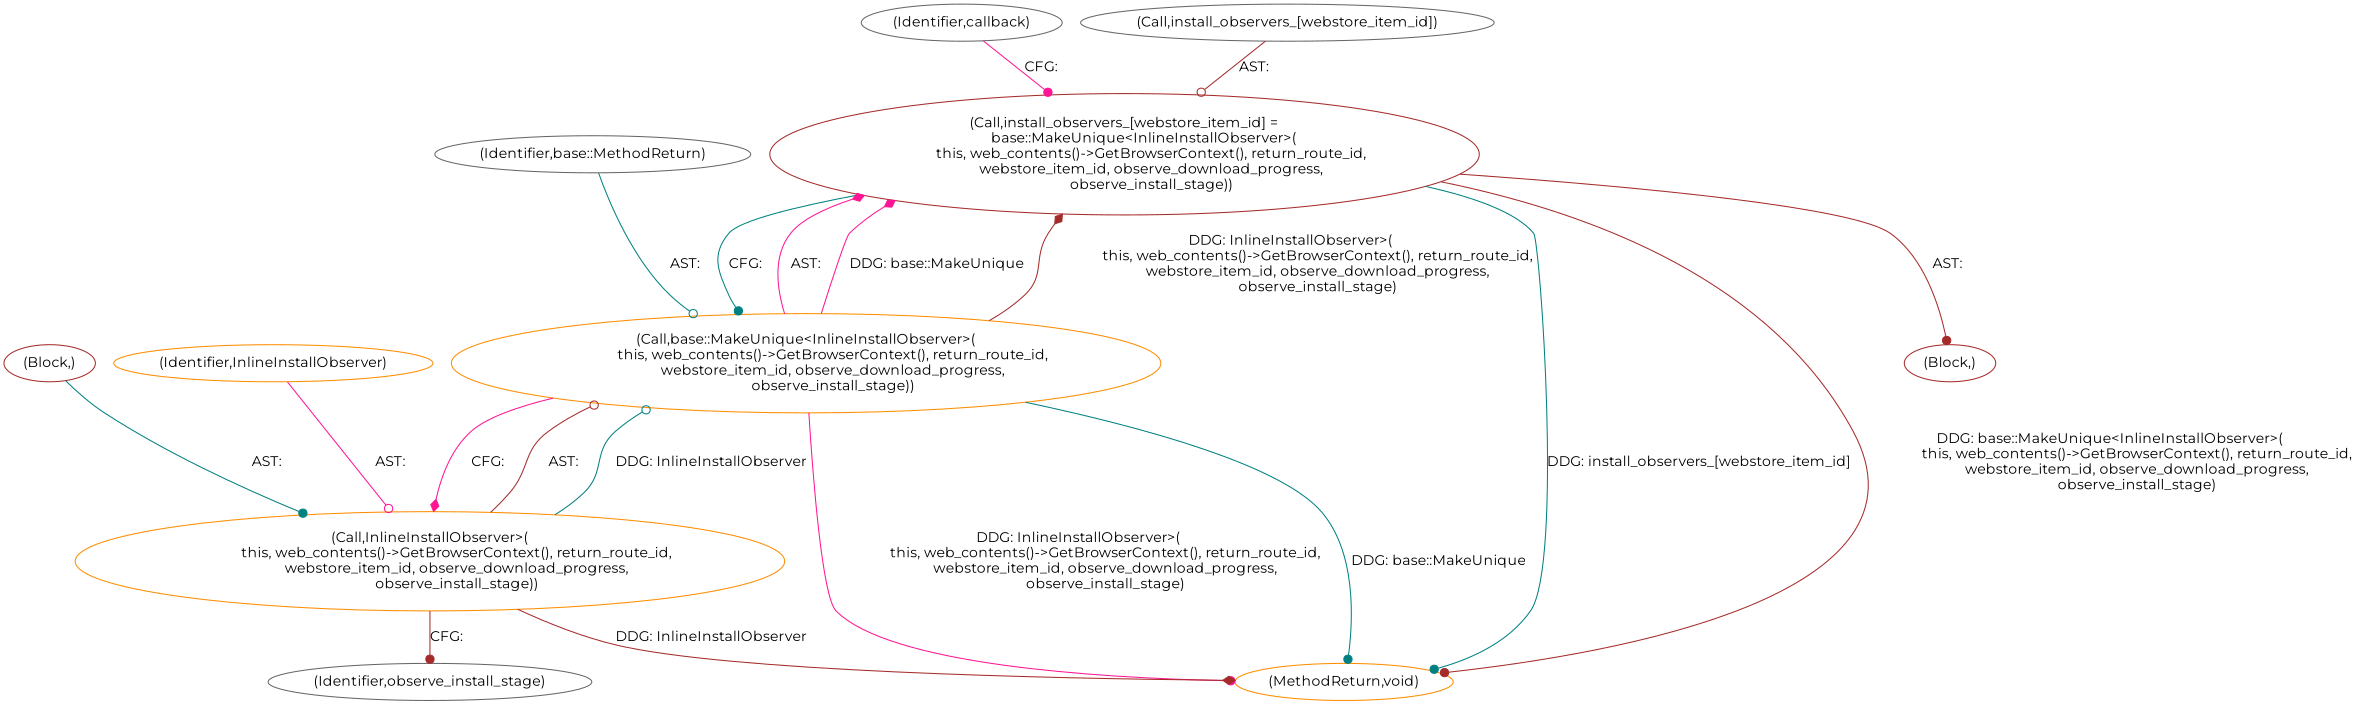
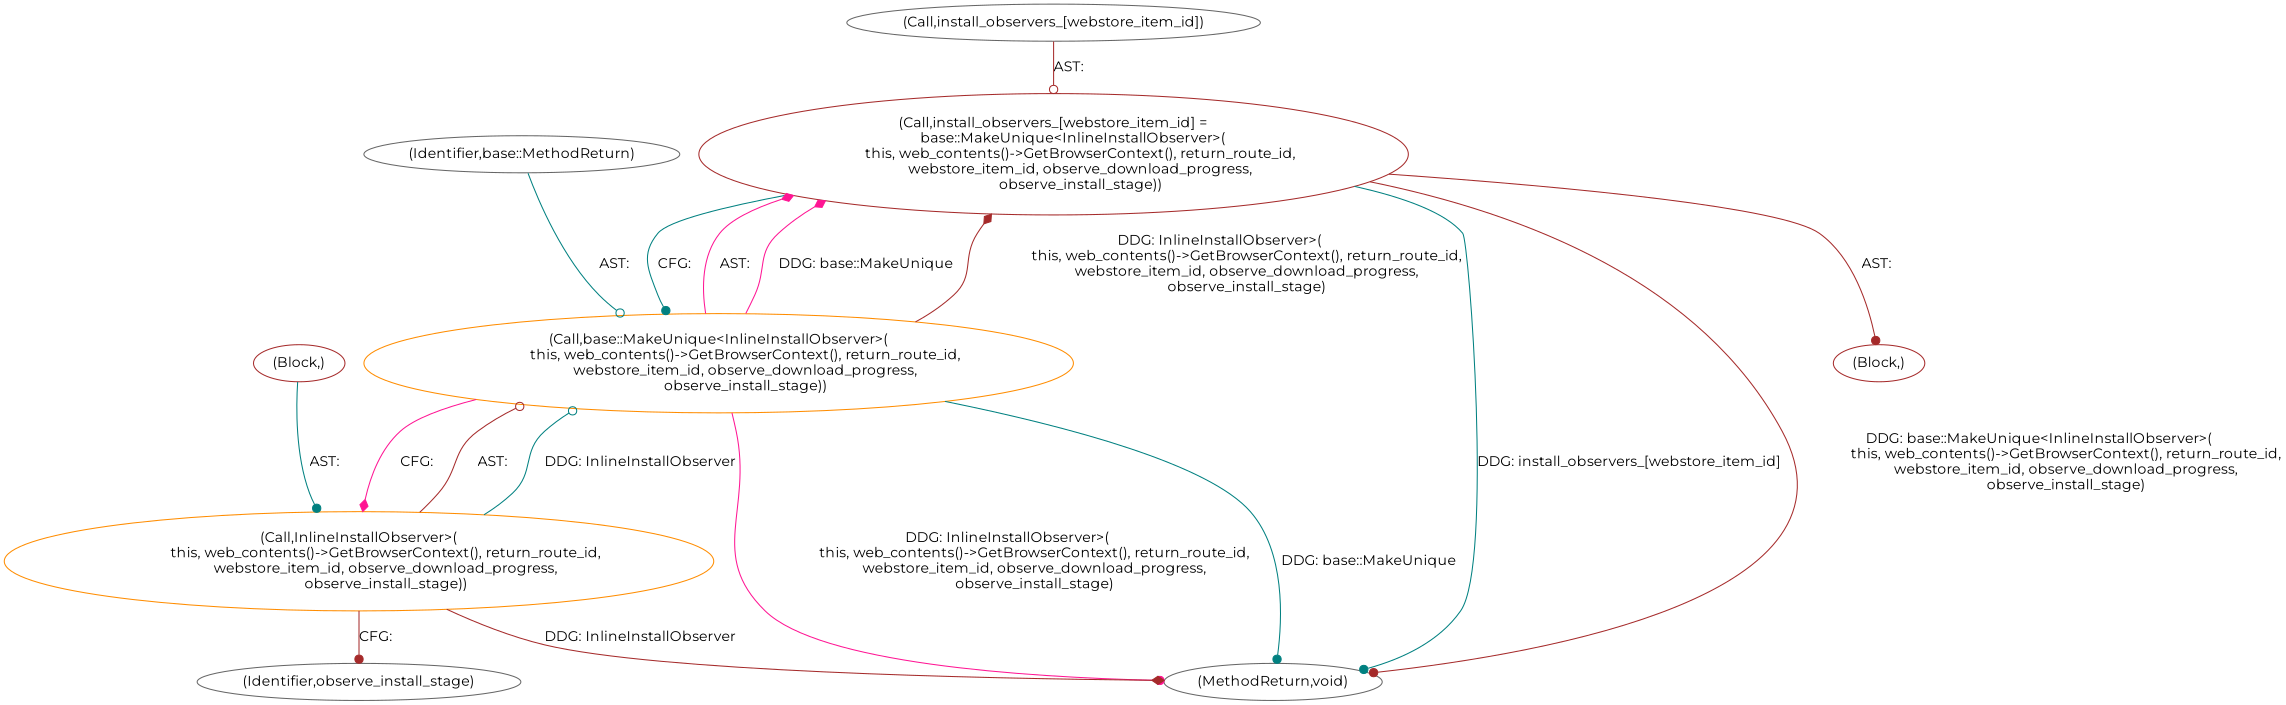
(962, 23) -> none
(273, 363) -> none
(1344, 682) -> (1273, 682)
